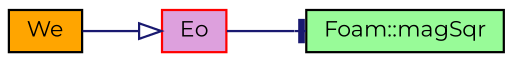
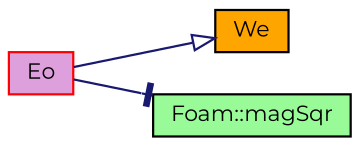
(111, 31) -> (133, 55)
